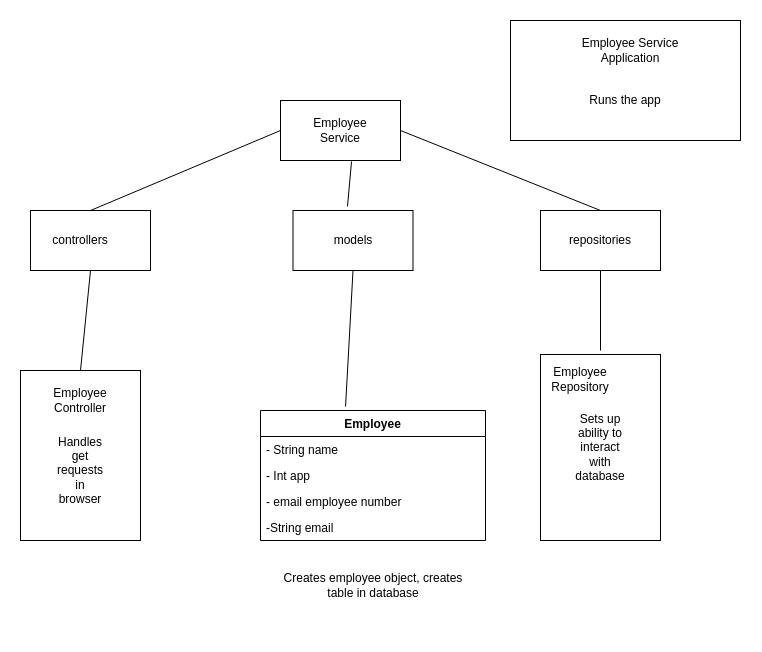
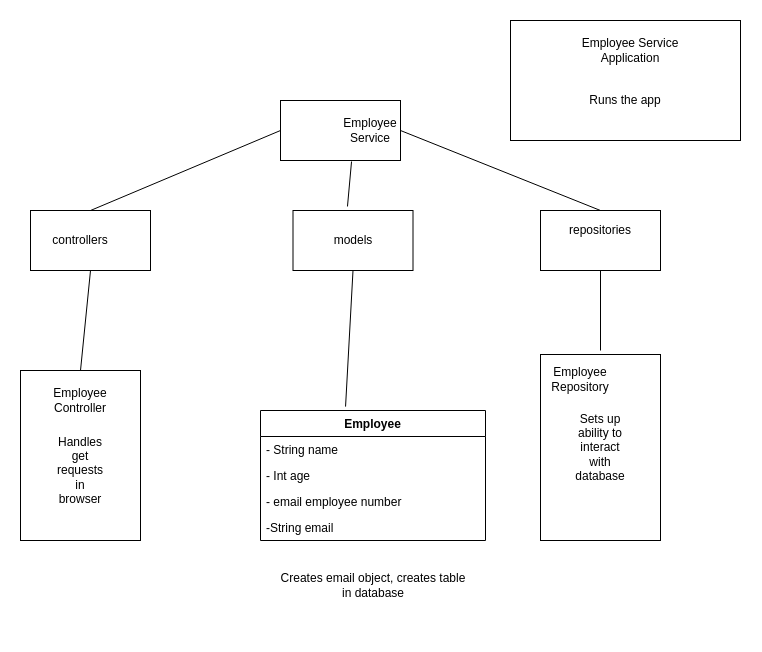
(341, 131) -> (371, 131)
(601, 241) -> (601, 231)
(293, 476) -> (293, 476)
(374, 586) -> (374, 586)
